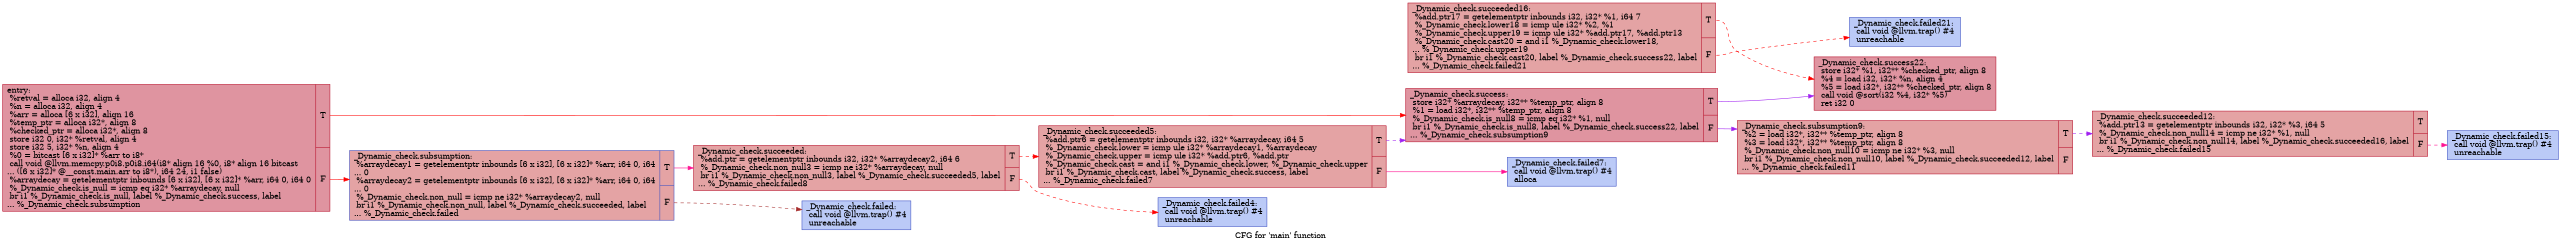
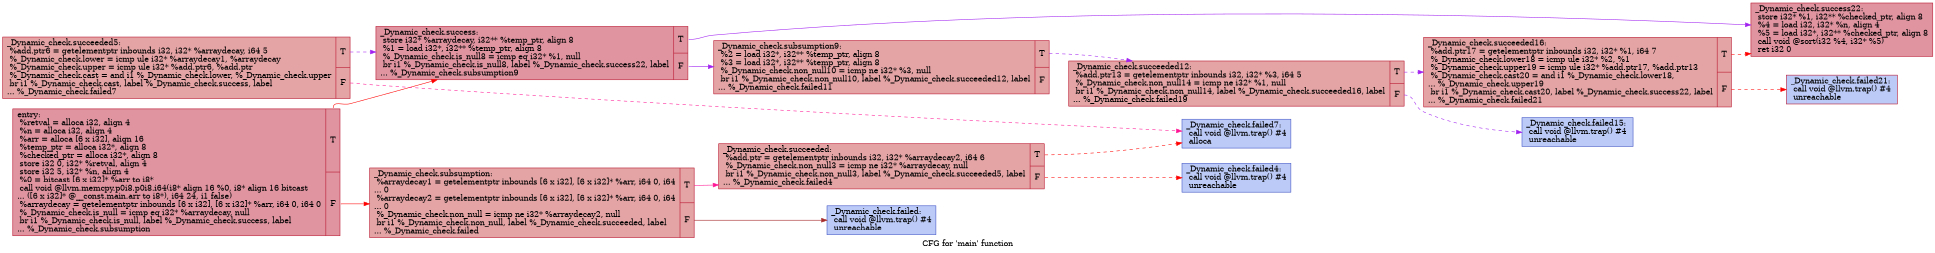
(1905, 32) -> (1842, 90)
none -> (1411, 72)
(2435, 145) -> (1456, 123)
(2154, 150) -> (1131, 100)
(1026, 157) -> (1111, 152)
(1444, 172) -> (763, 109)
(753, 184) -> (778, 182)
(512, 185) -> (532, 203)
(735, 205) -> (758, 220)
